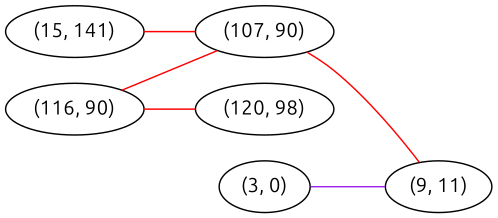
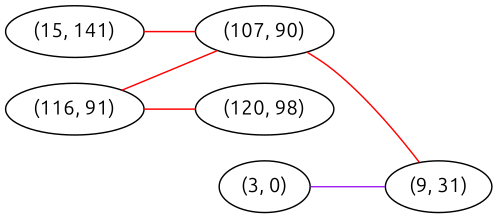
(75, 109) -> (75, 109)
(439, 187) -> (439, 187)
